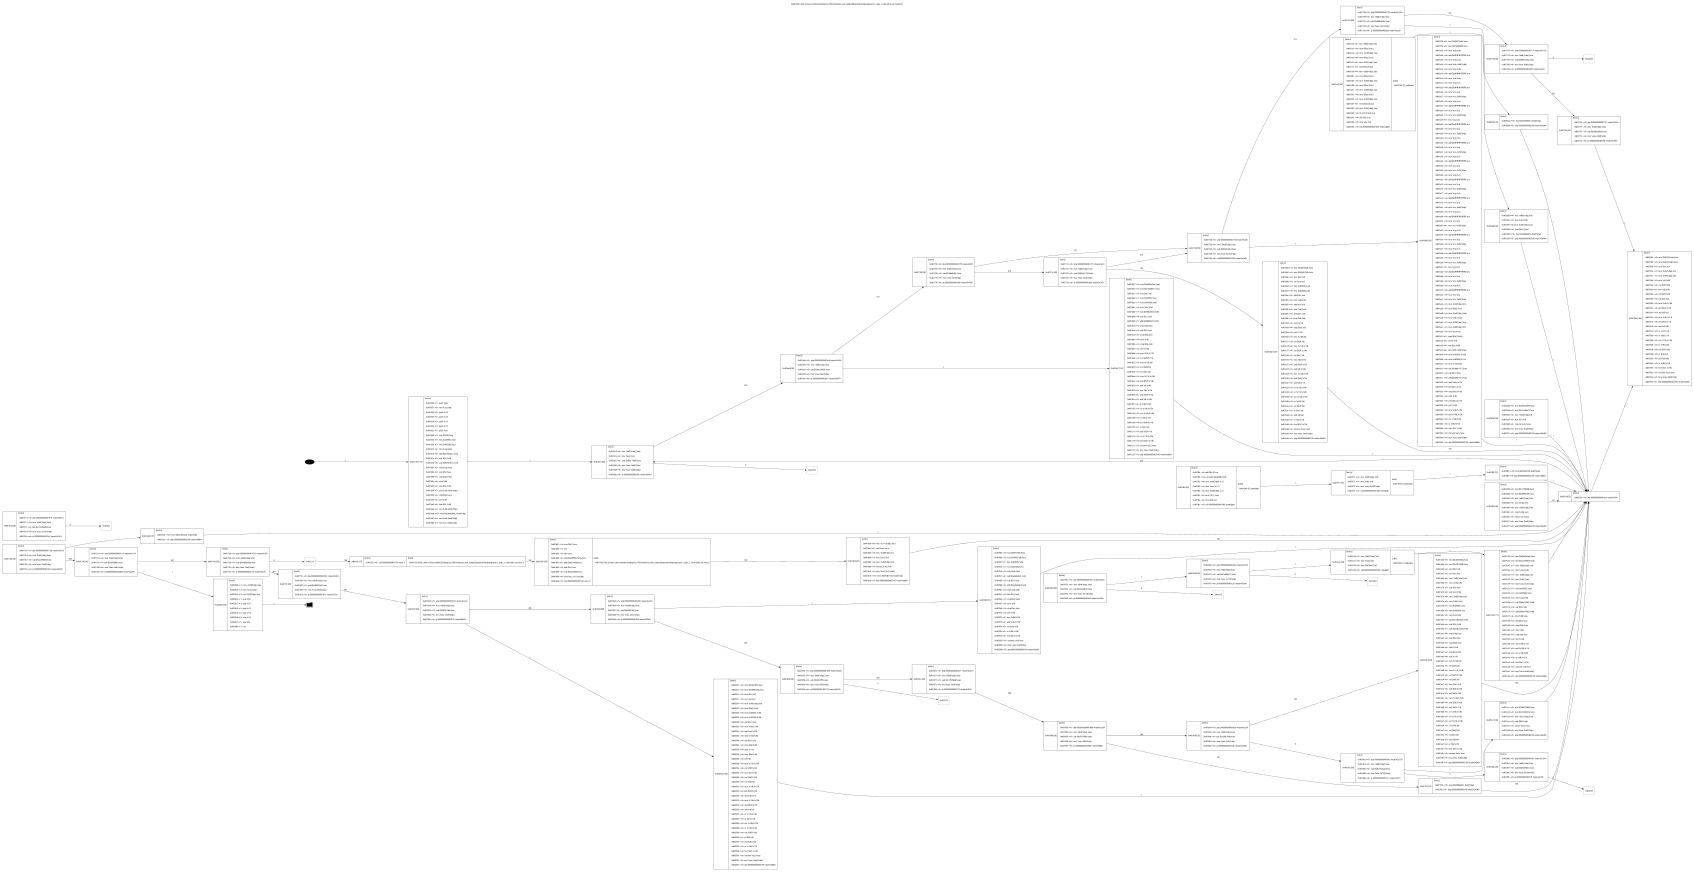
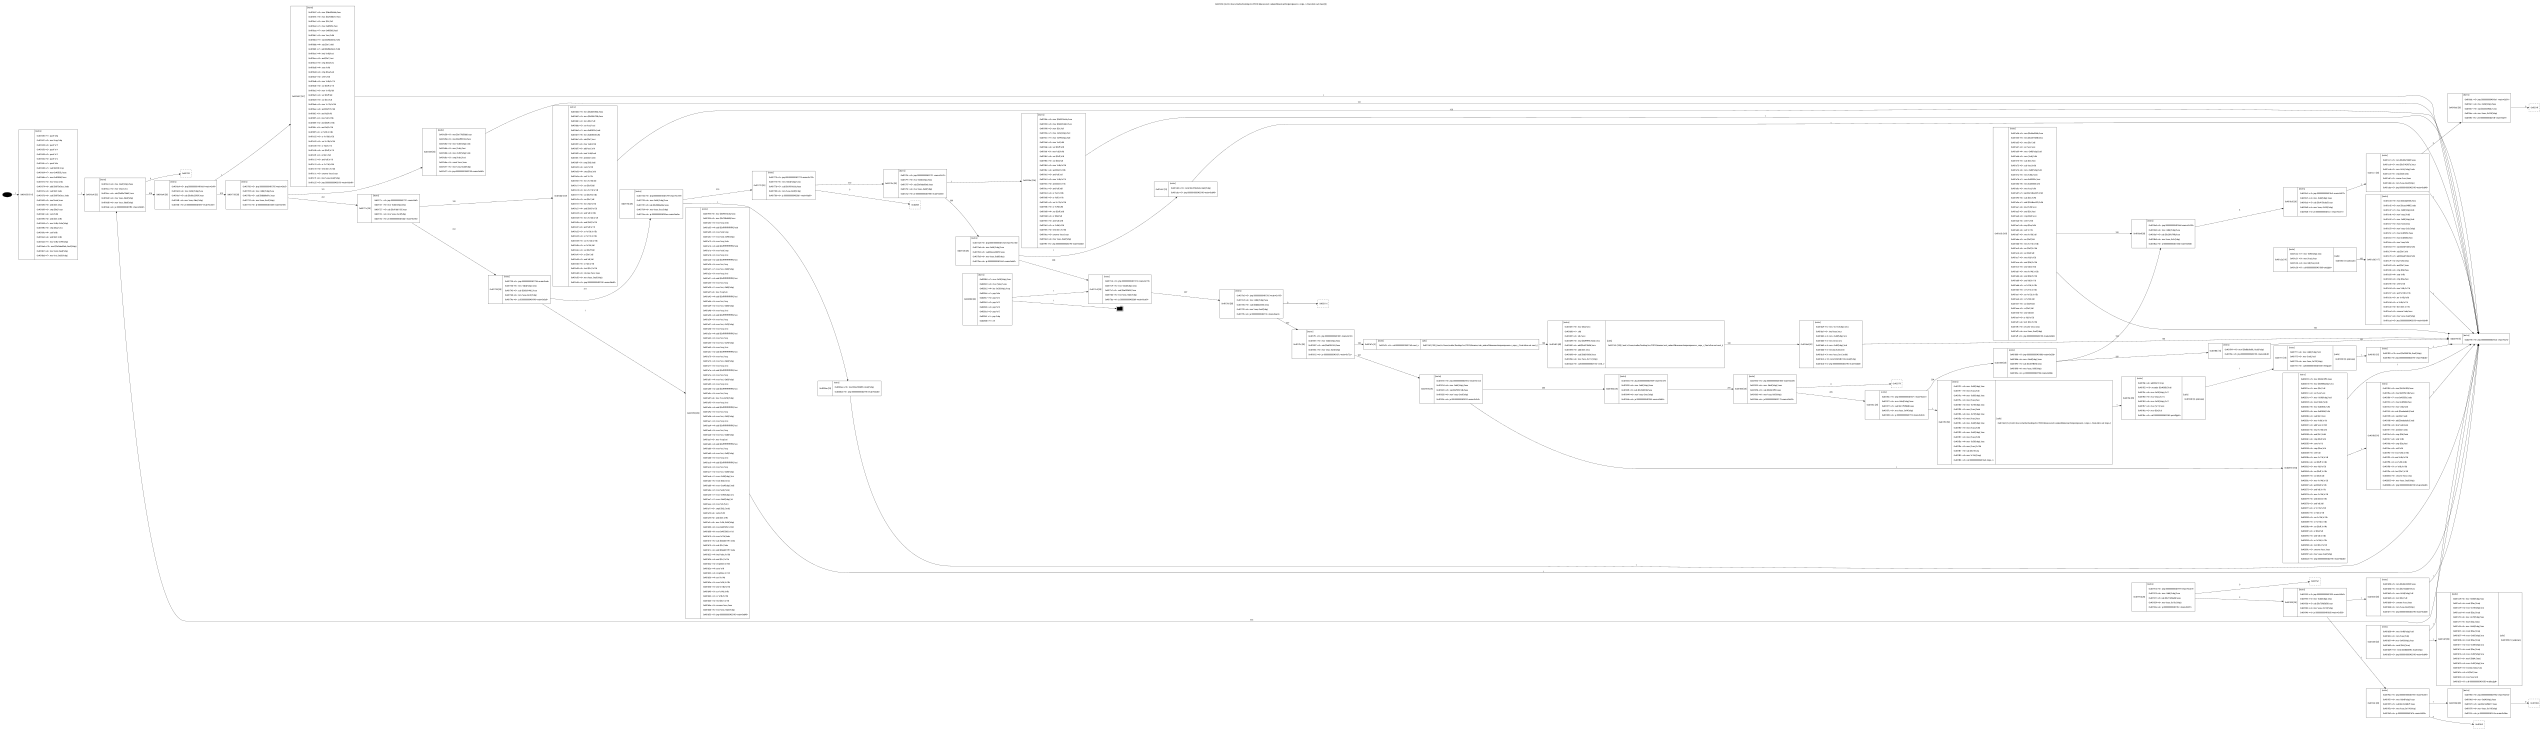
(1484, 88) -> (2432, 641)
none -> (963, 215)
(1080, 253) -> (356, 190)
none -> (2025, 422)
(1612, 439) -> (1864, 117)
(1450, 551) -> (2361, 259)
(332, 562) -> (1358, 344)
(1290, 568) -> none
(175, 584) -> (1049, 295)
none -> (2315, 602)
(815, 605) -> (2356, 452)
(1333, 698) -> (2093, 234)
(1444, 777) -> (2439, 140)
